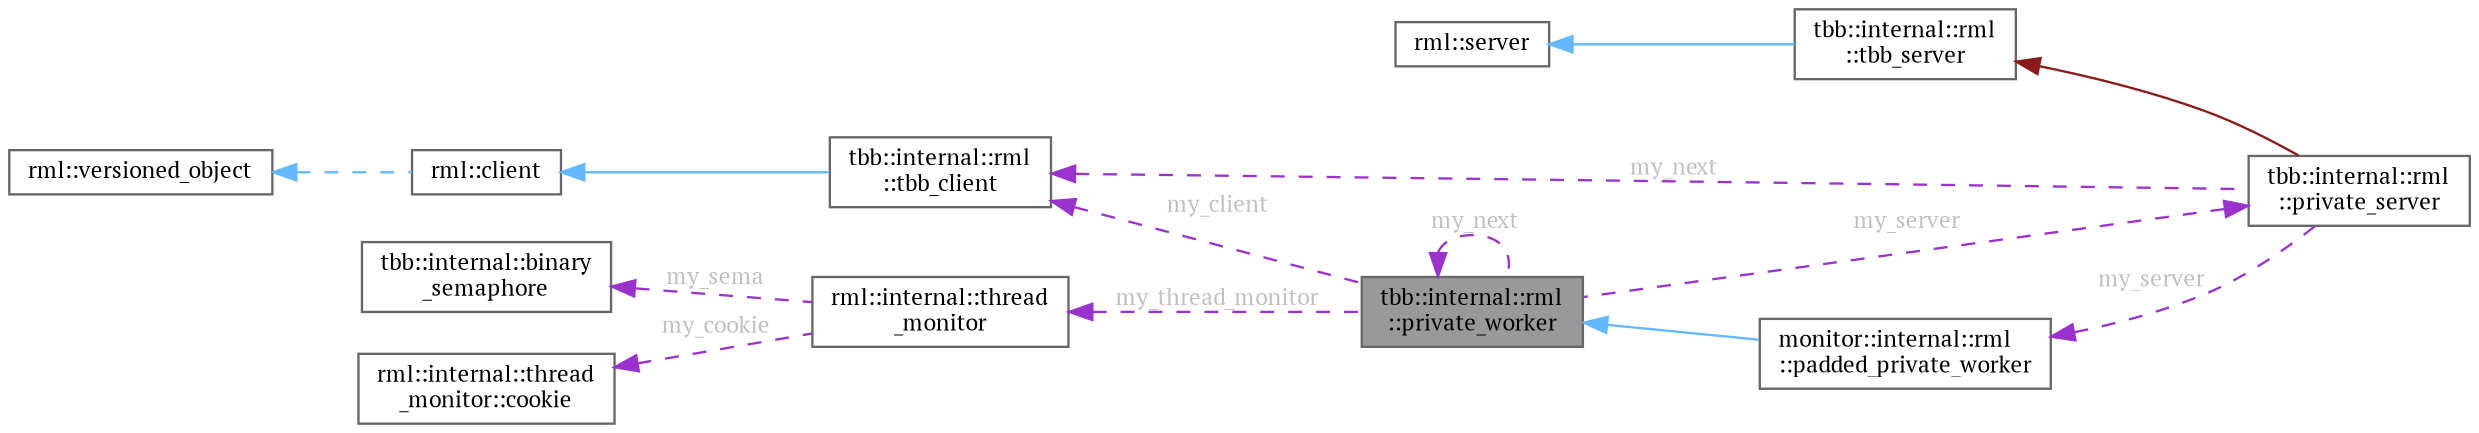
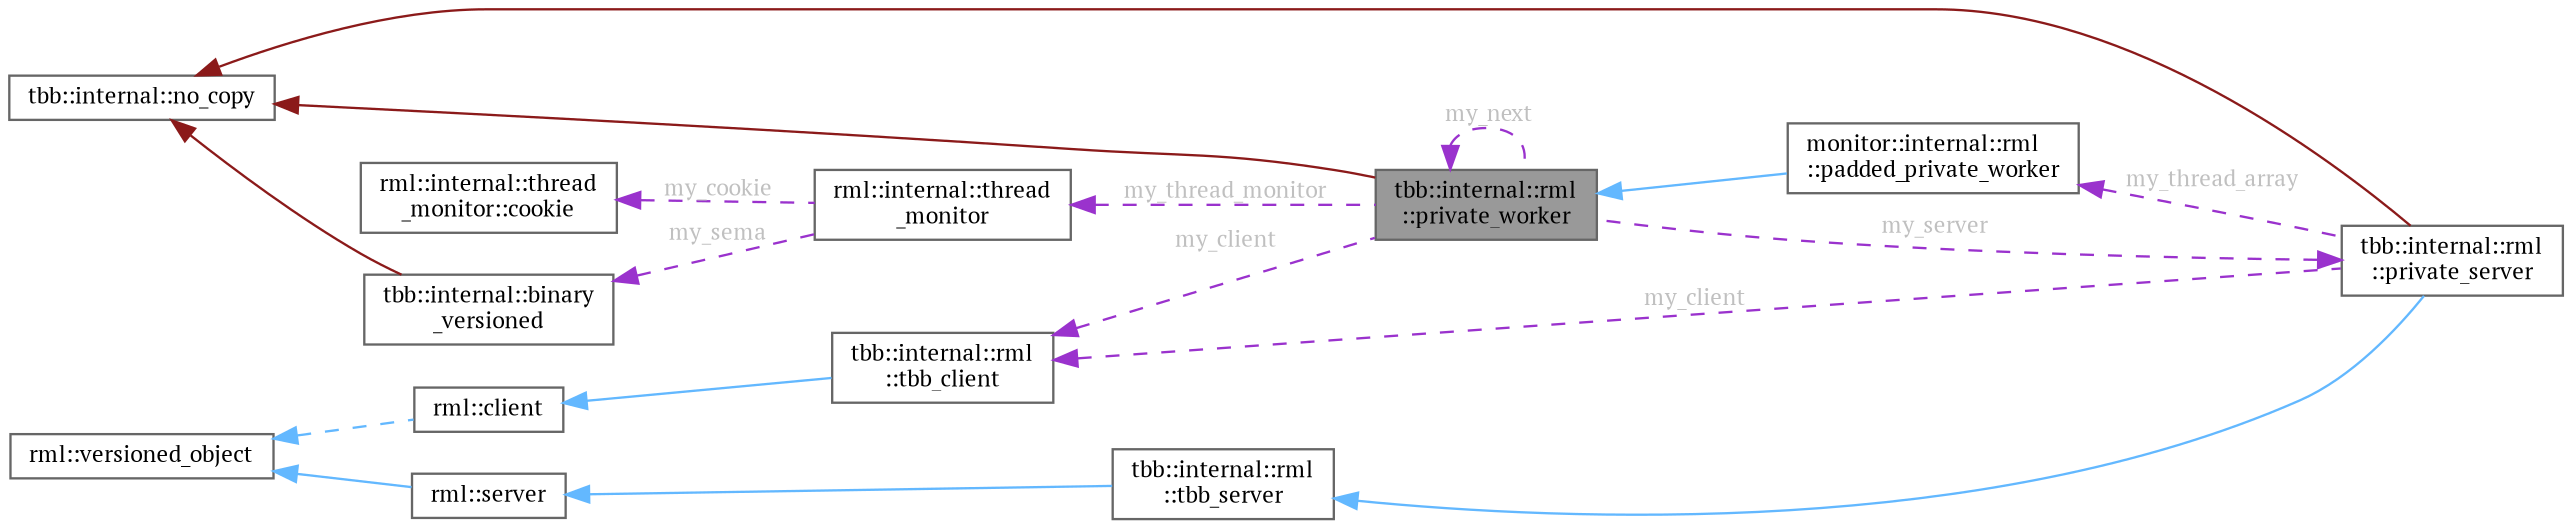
none -> (142, 98)
(2173, 100) -> (1917, 499)
(1671, 169) -> (1692, 299)
(487, 277) -> (489, 310)
(2150, 280) -> (2210, 180)
none -> (354, 481)
